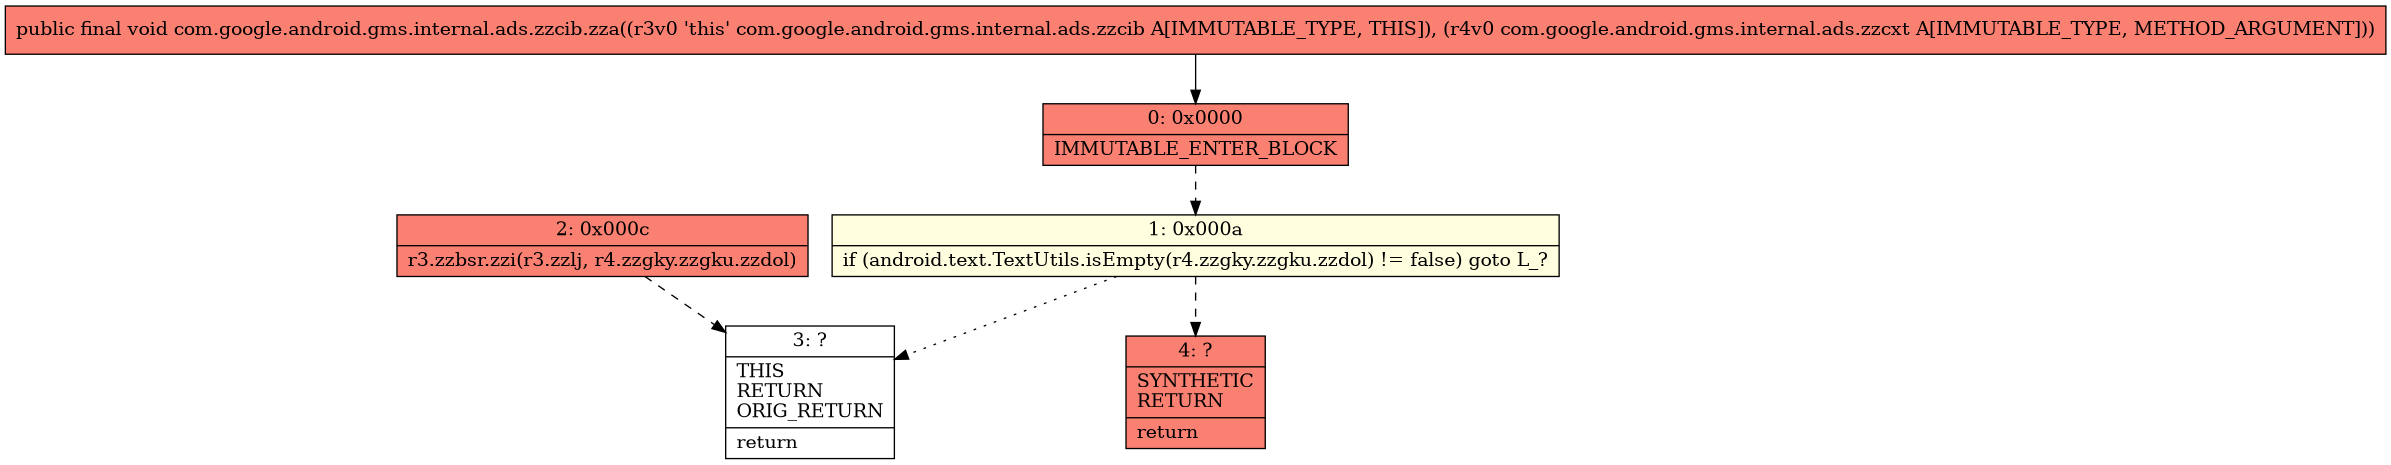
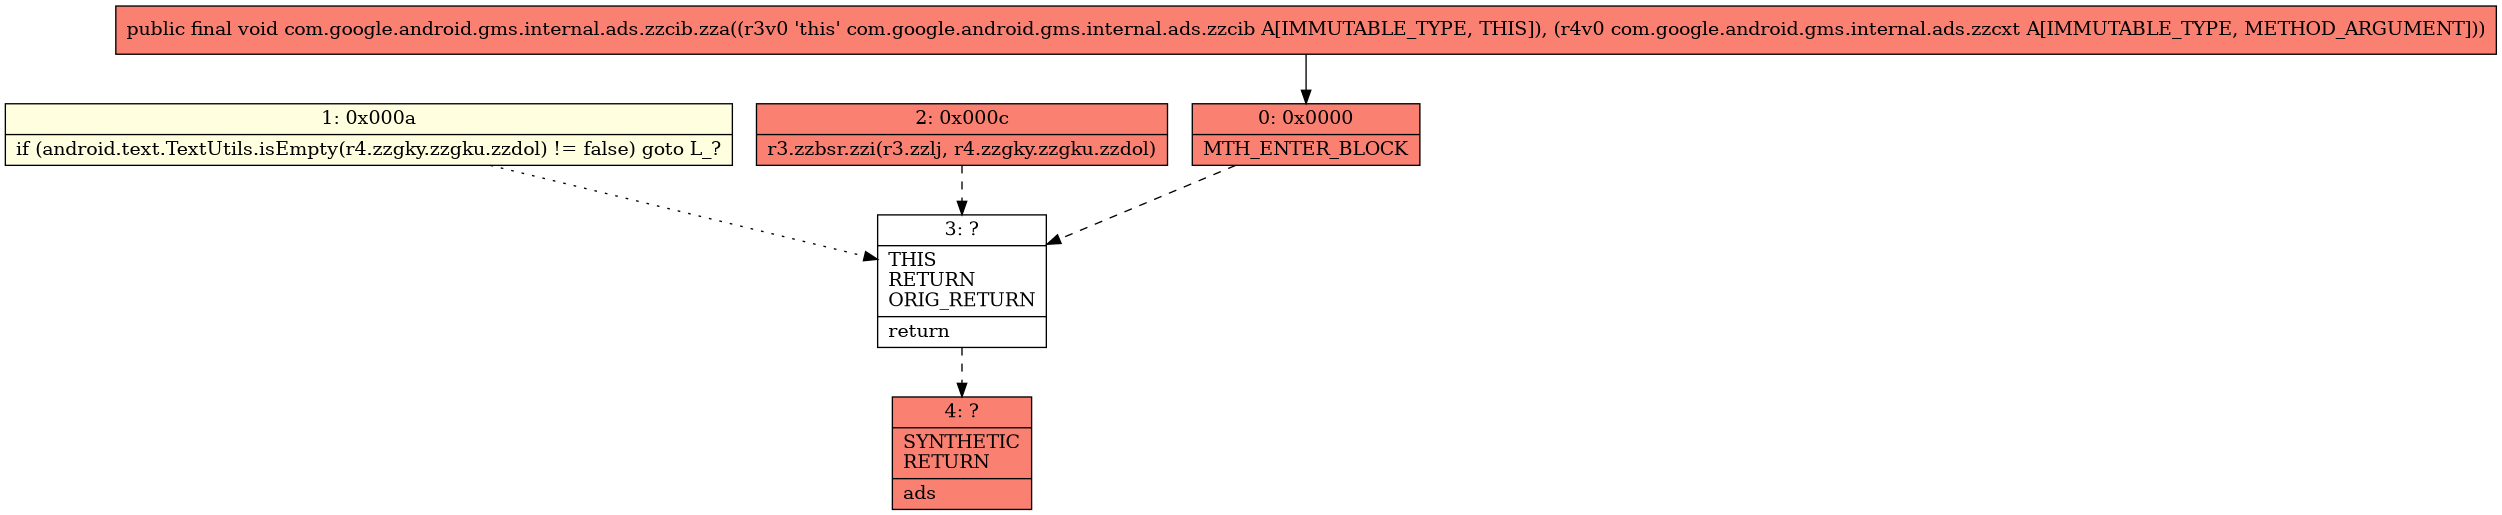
(1196, 149) -> (1306, 149)
(1196, 183) -> (1148, 202)
(1196, 299) -> (962, 365)
(1168, 432) -> (920, 493)
